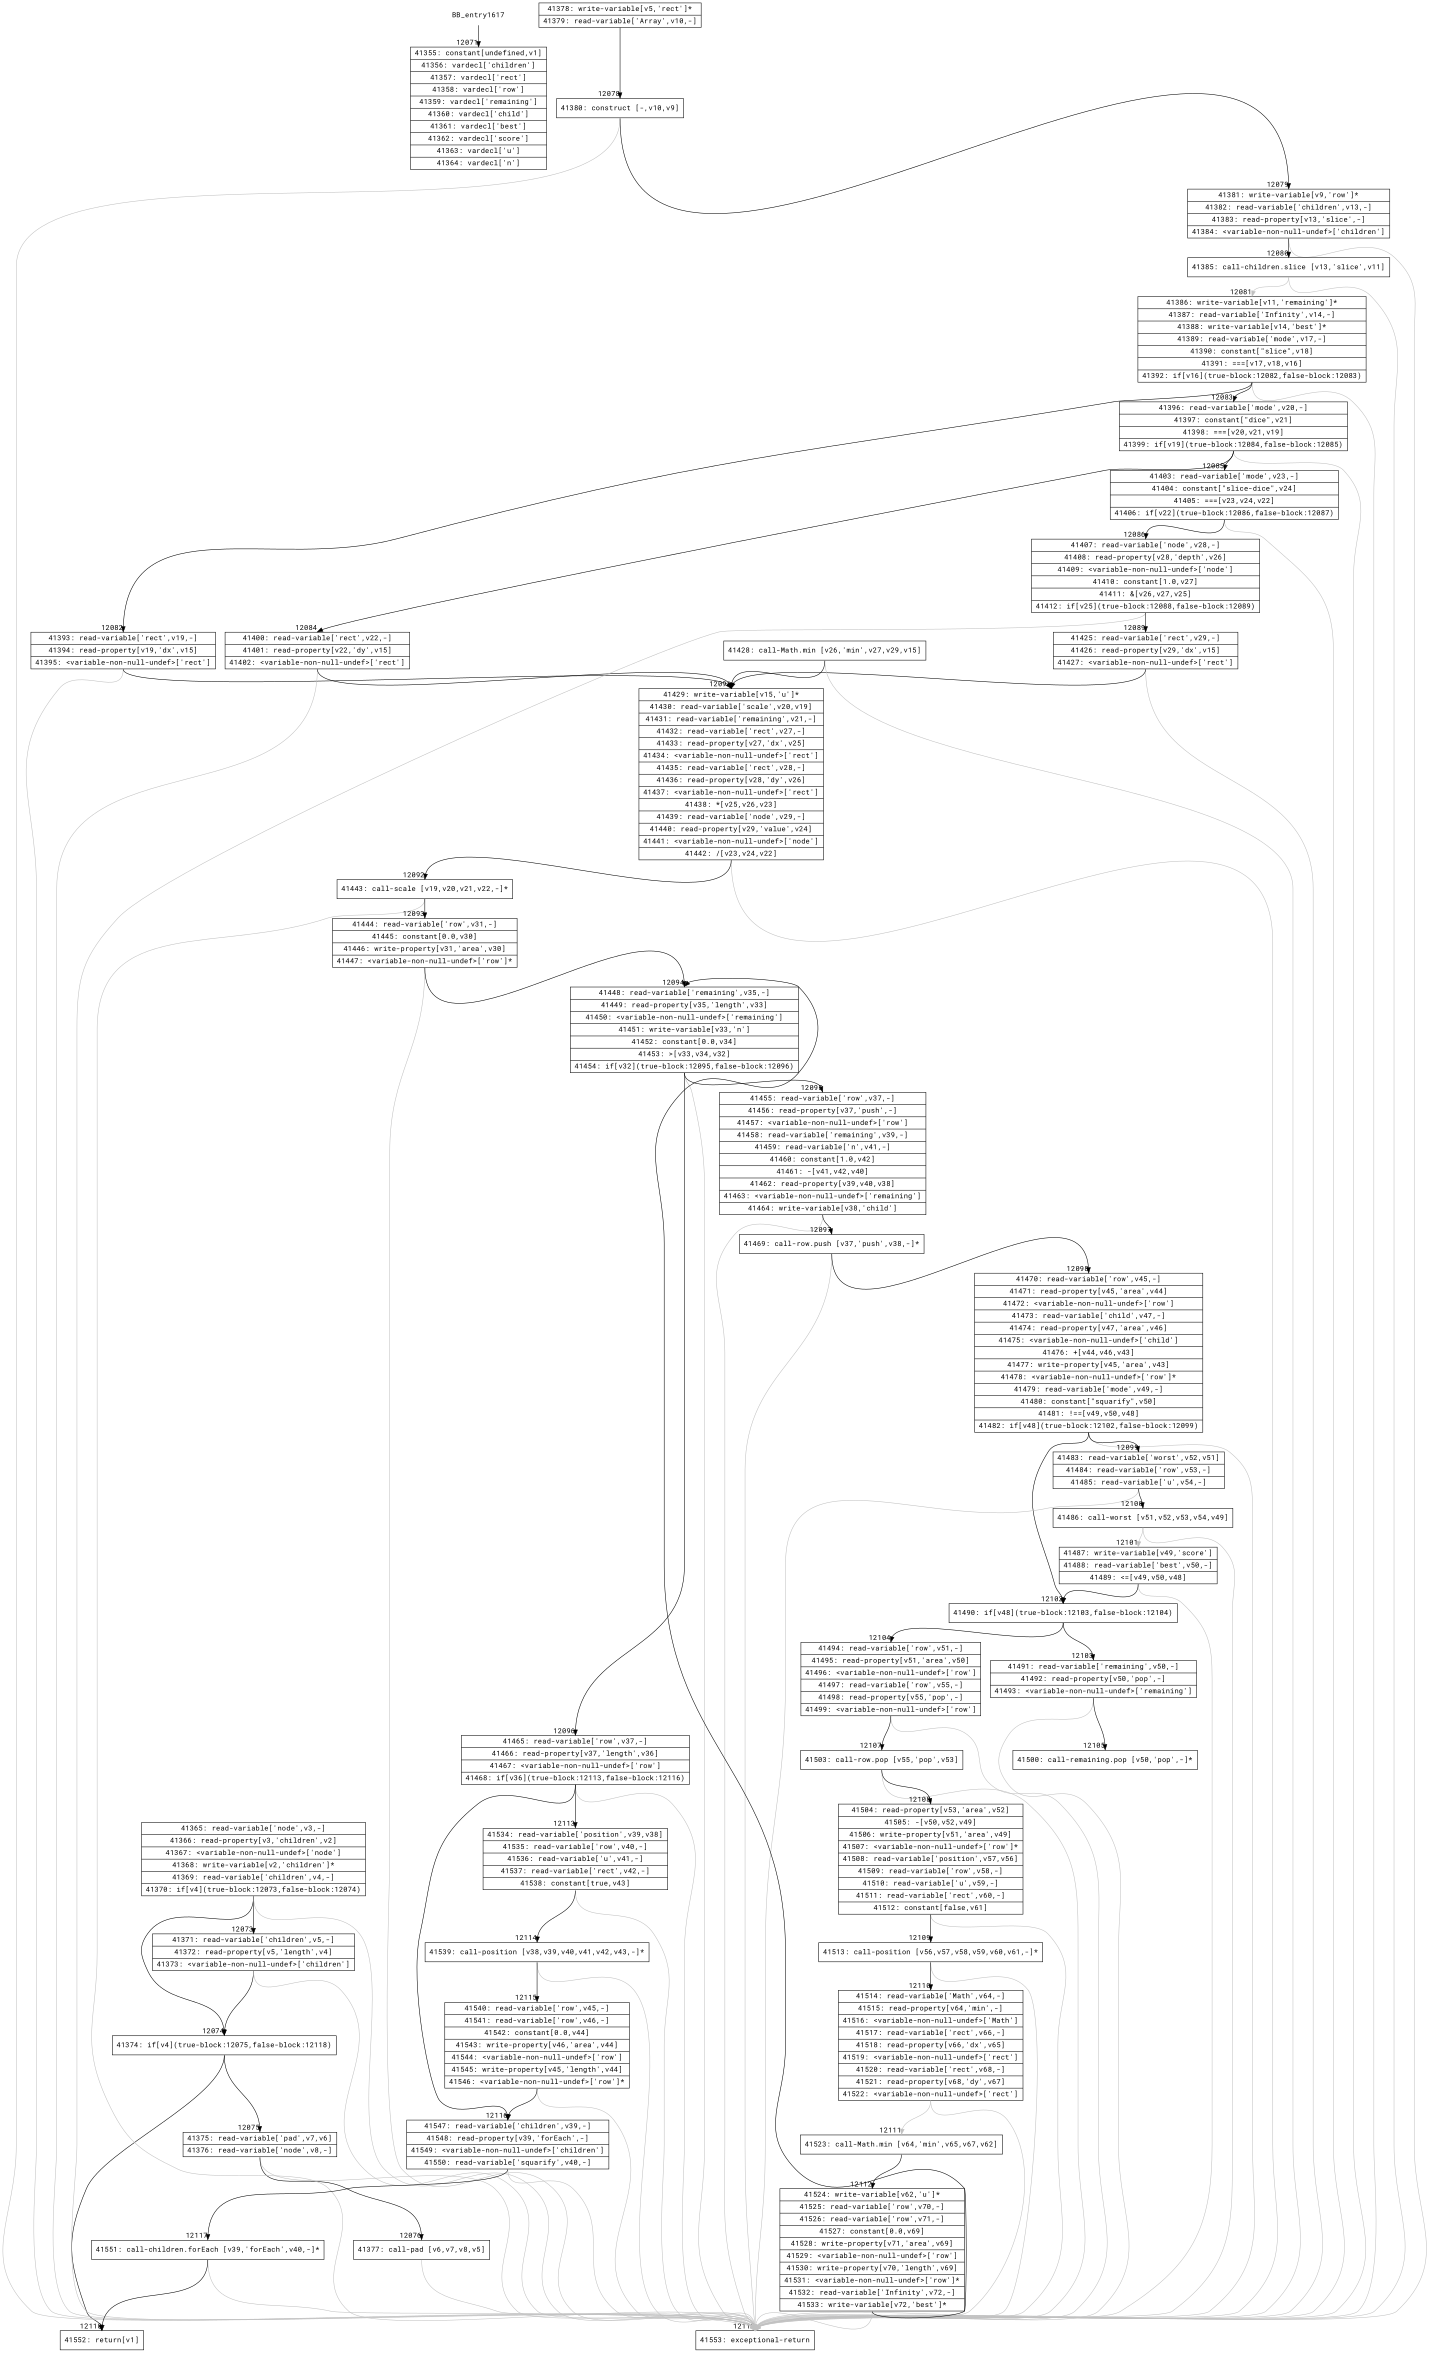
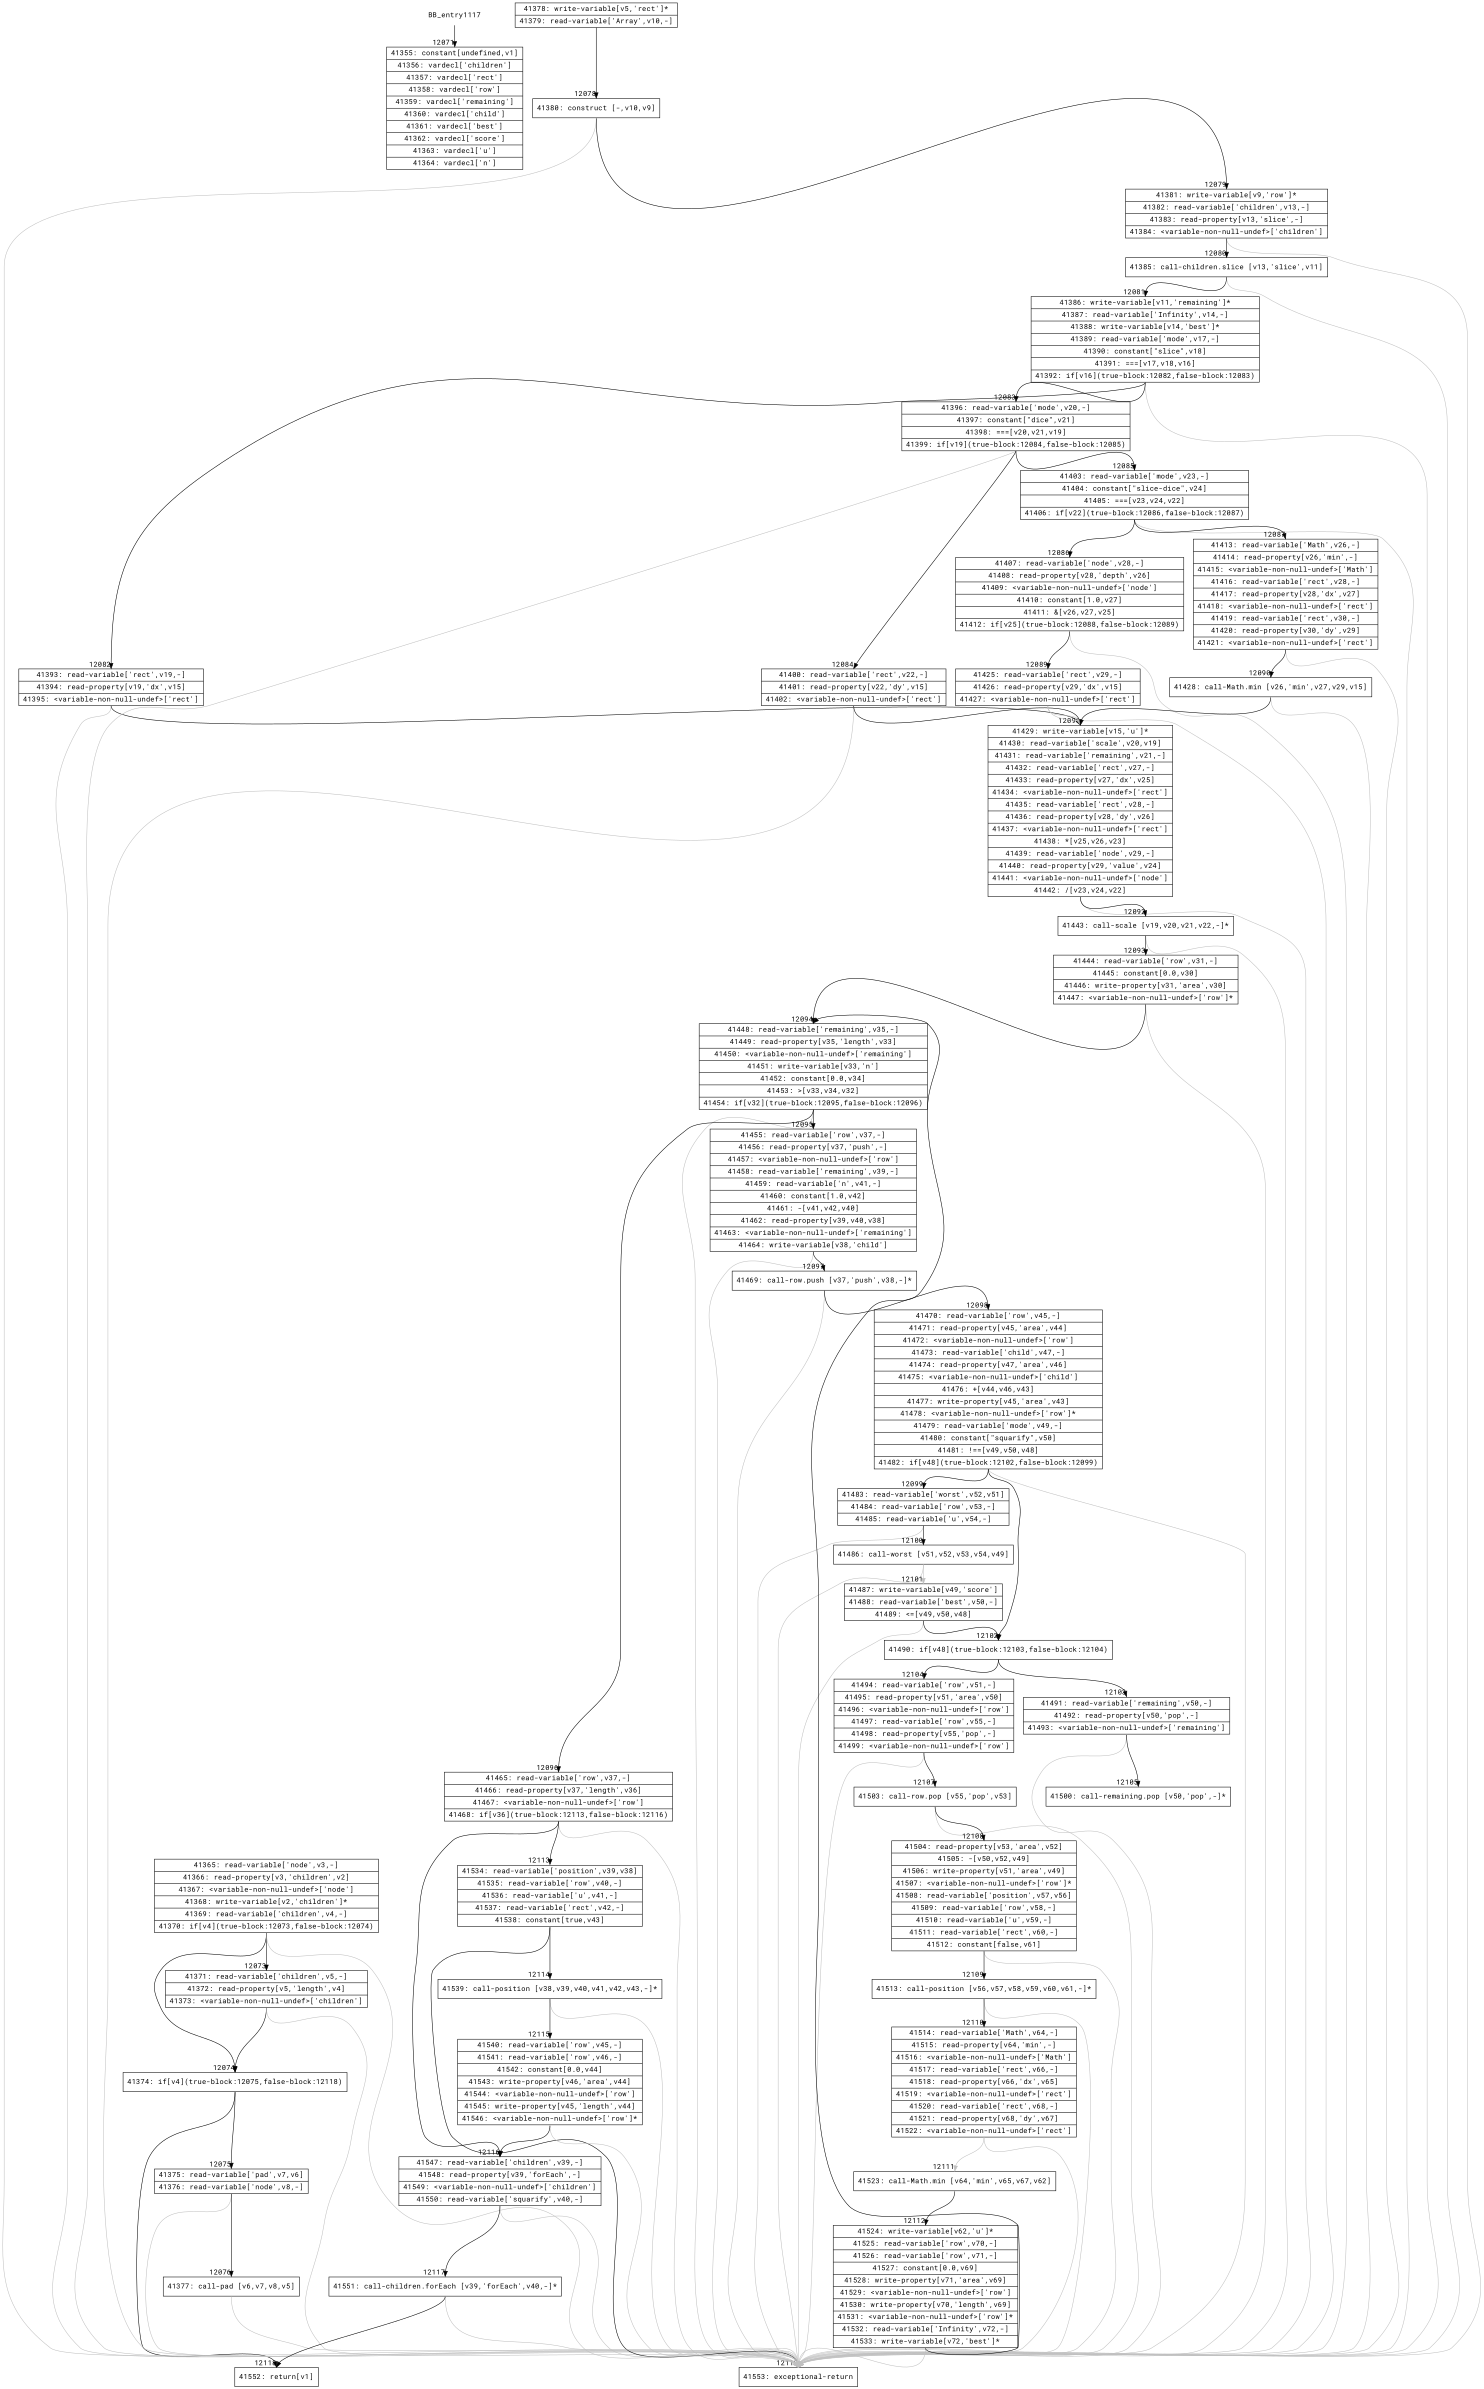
(479, 15) -> (455, 15)
(1273, 287) -> (1188, 287)
none -> (1286, 594)
(941, 679) -> (1061, 715)
(664, 2116) -> (541, 2144)
